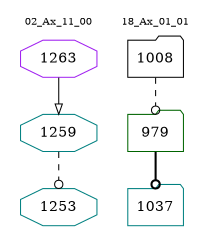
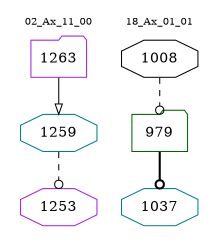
(59, 59) -> (59, 59)
(156, 59) -> (160, 59)
(59, 207) -> (59, 207)
(156, 207) -> (160, 207)
